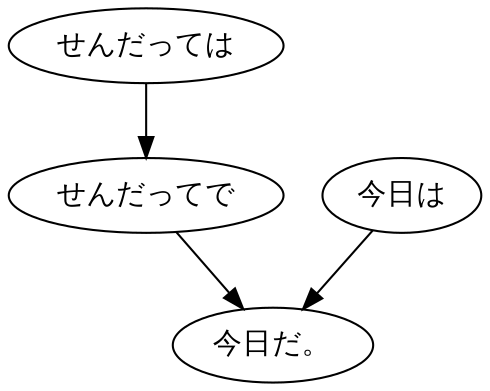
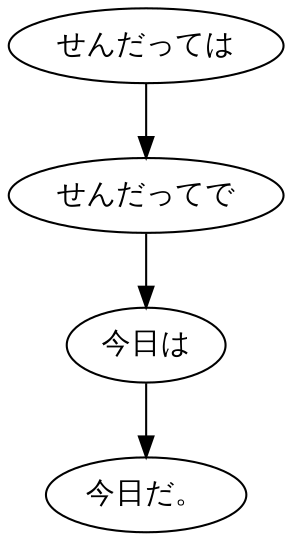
(203, 262) -> (146, 260)
